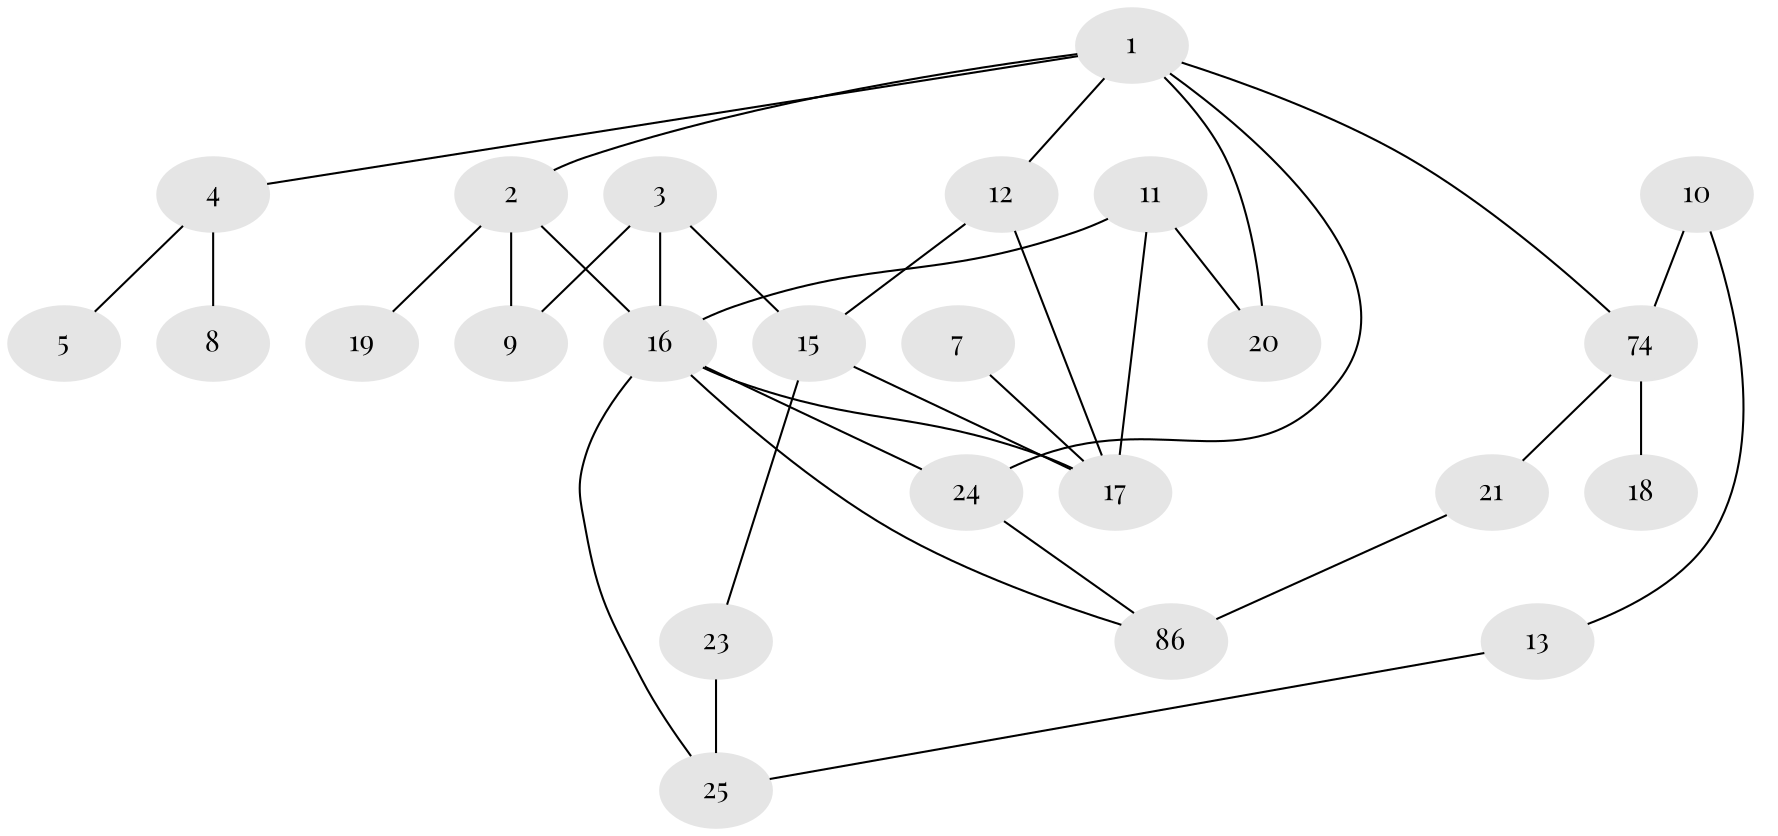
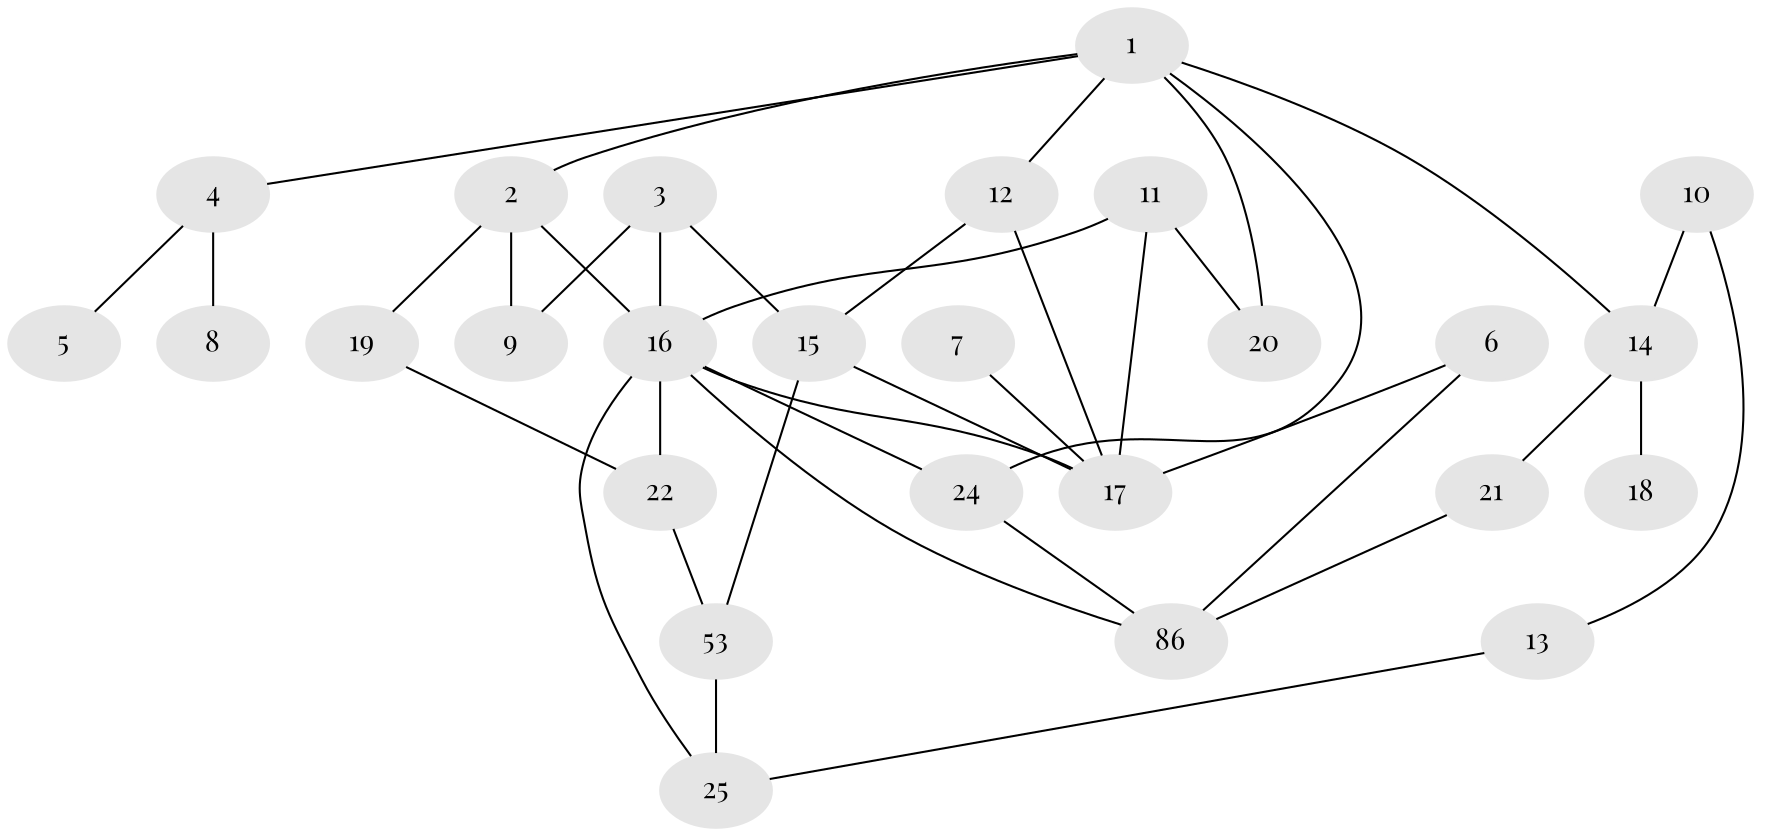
none -> (1492, 344)
(1641, 344) -> (1641, 344)
none -> (660, 493)
(716, 642) -> (716, 642)
